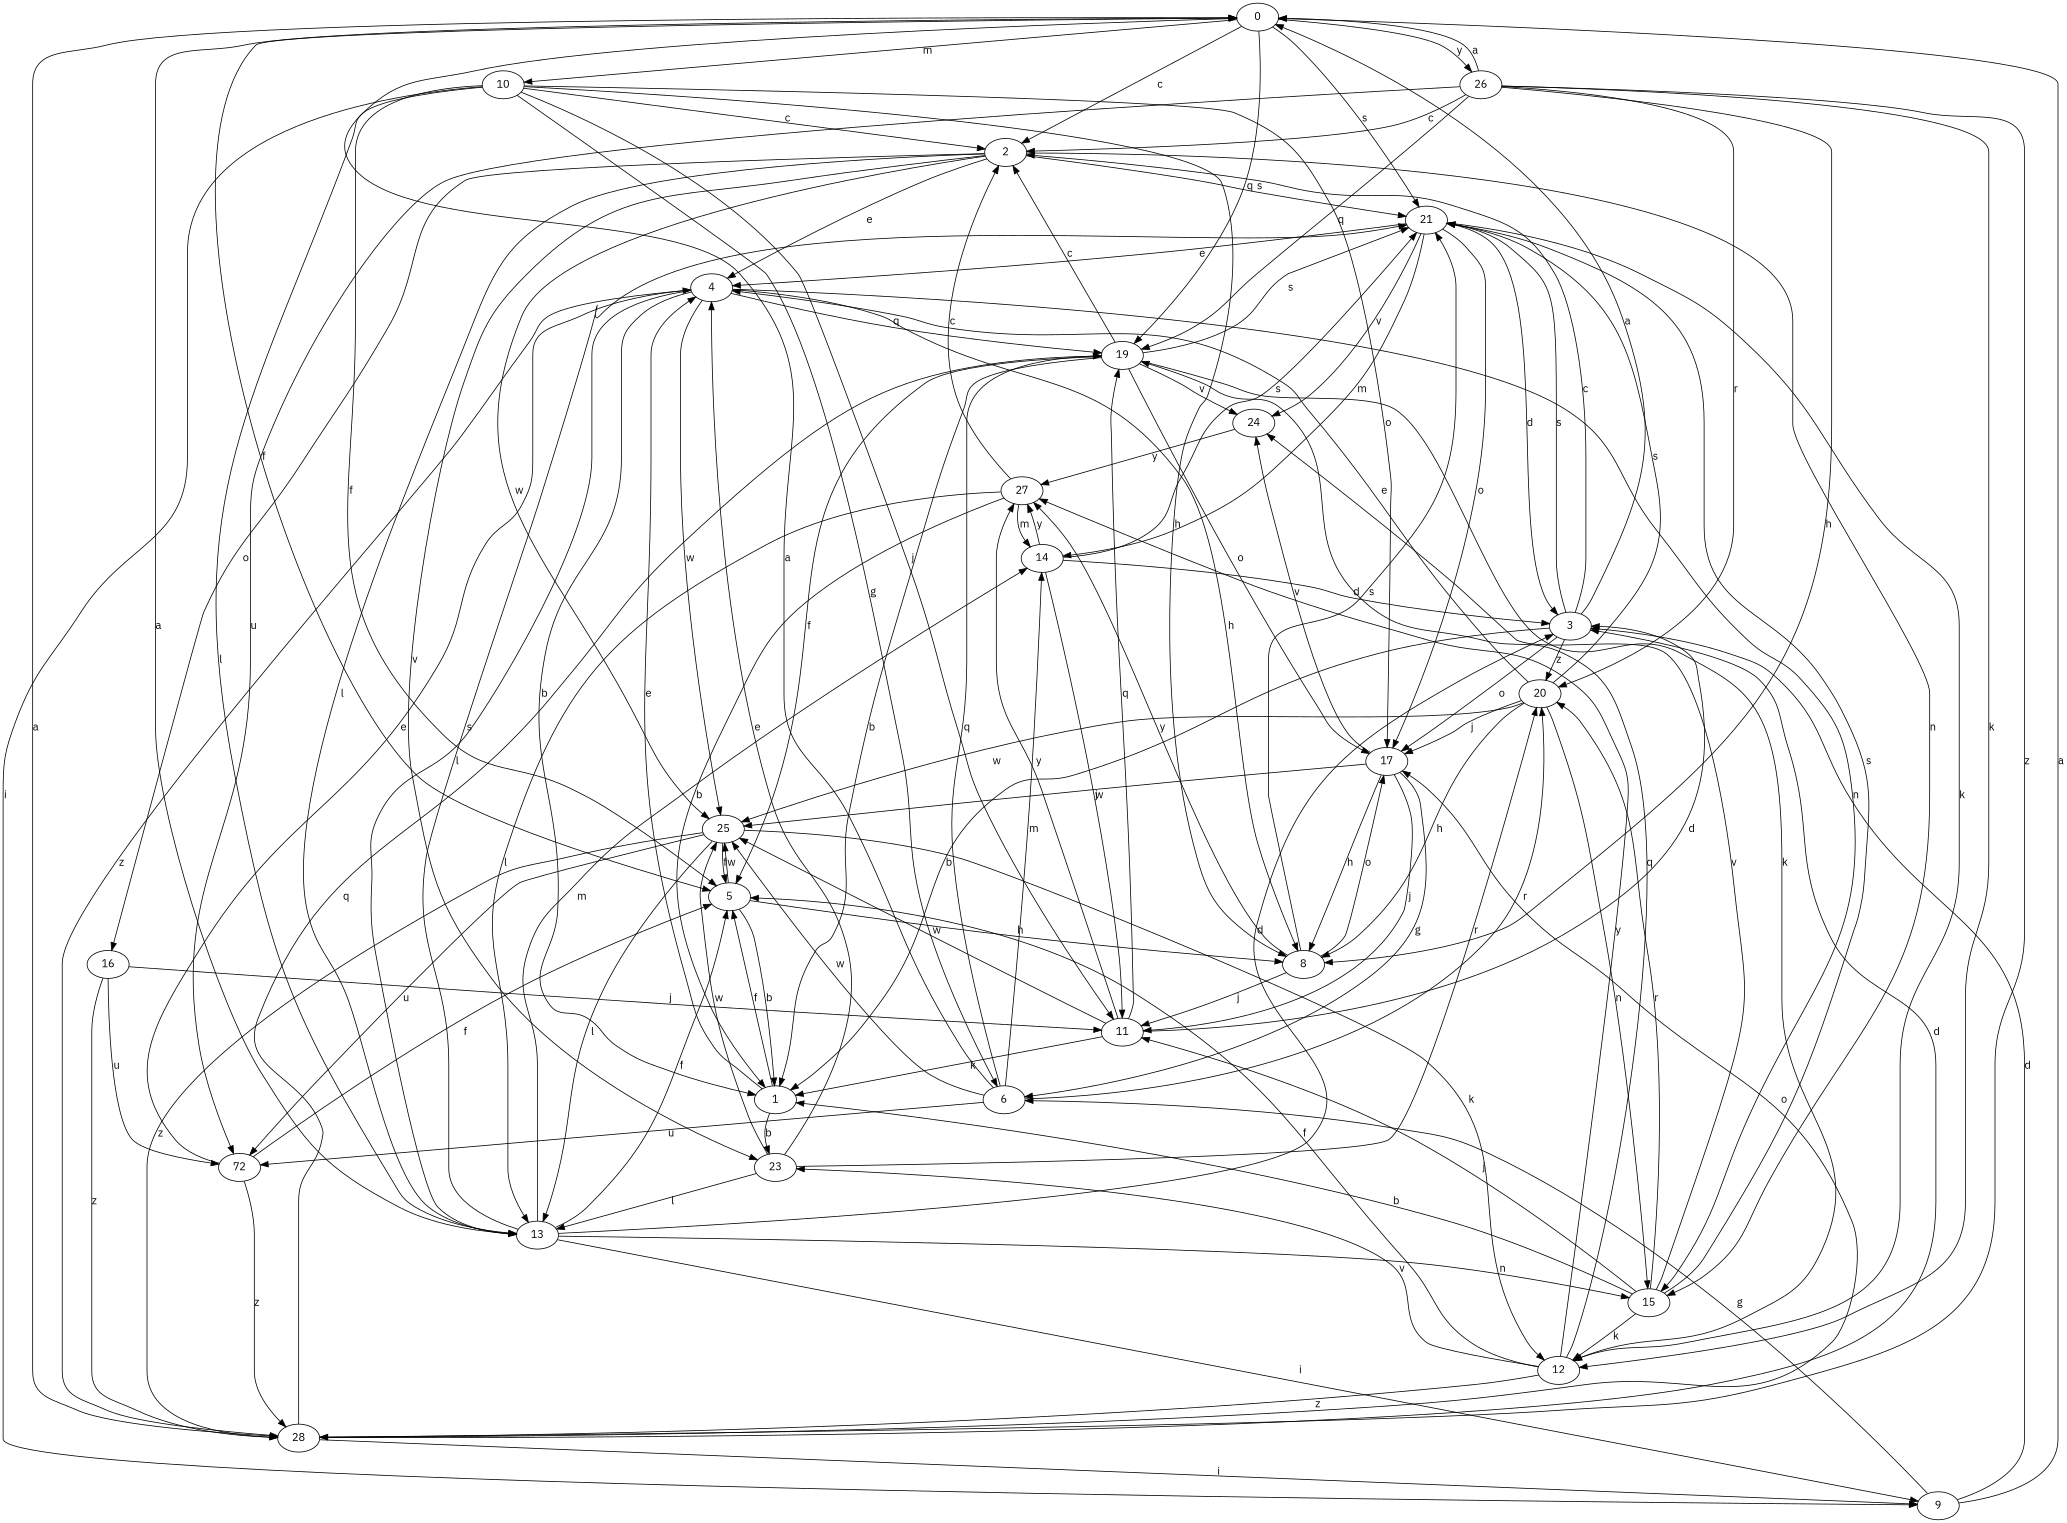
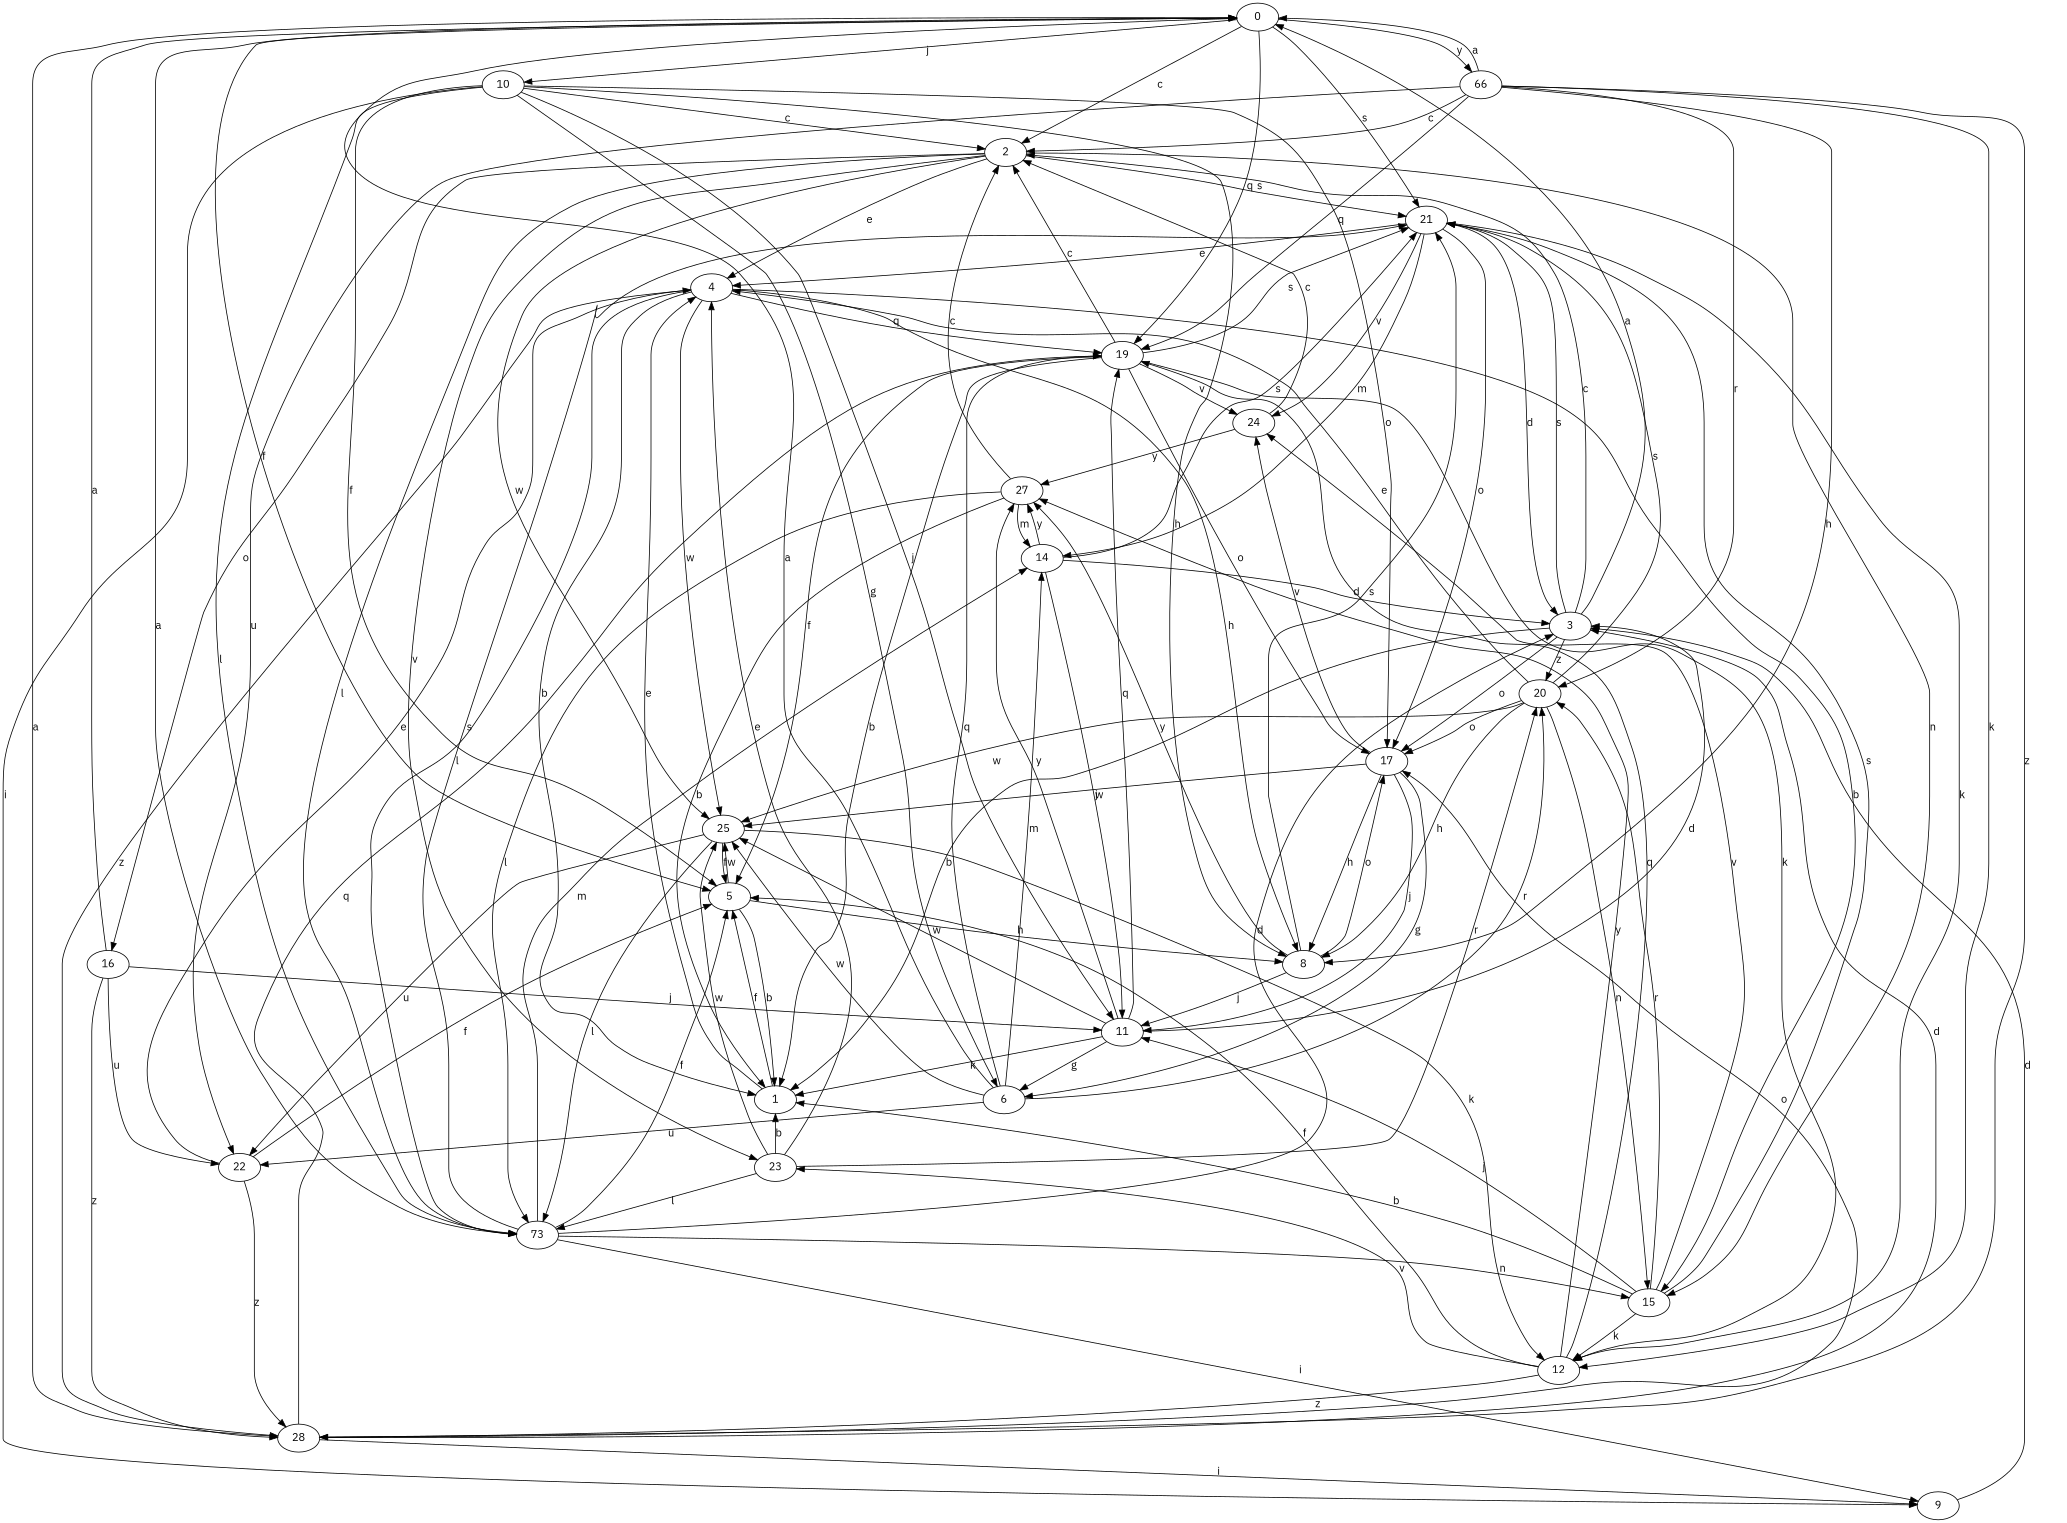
(928, 51) -> (928, 51)
(1481, 85) -> (1481, 85)
none -> (1243, 252)
(2058, 437) -> (167, 43)
(1472, 728) -> (1472, 728)
(1856, 795) -> (1856, 795)
(219, 1057) -> none
(765, 1130) -> (775, 1138)
(240, 1167) -> (240, 1167)
(1532, 1176) -> (1067, 1064)
(537, 1235) -> (537, 1235)
